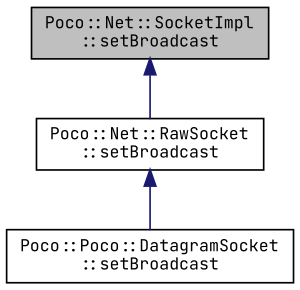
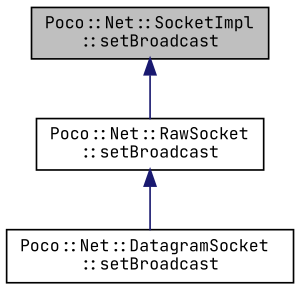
(150, 256) -> (150, 256)
